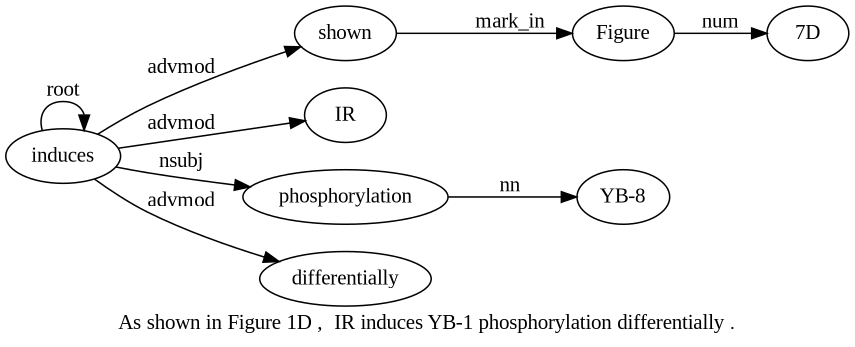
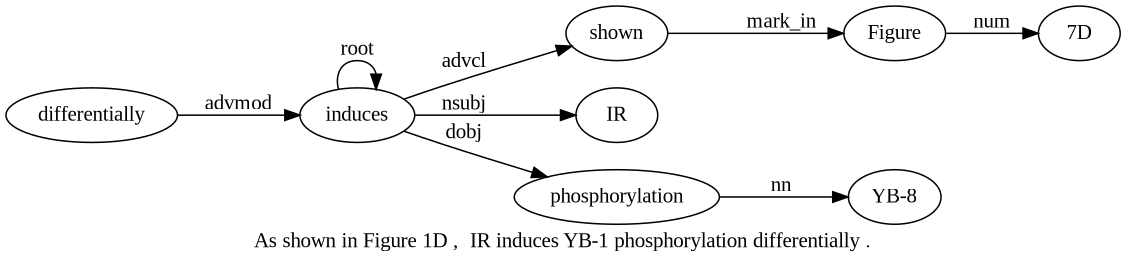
(182, 67) -> (464, 61)
(182, 123) -> (464, 104)
(182, 161) -> (464, 133)
(176, 225) -> (231, 115)
